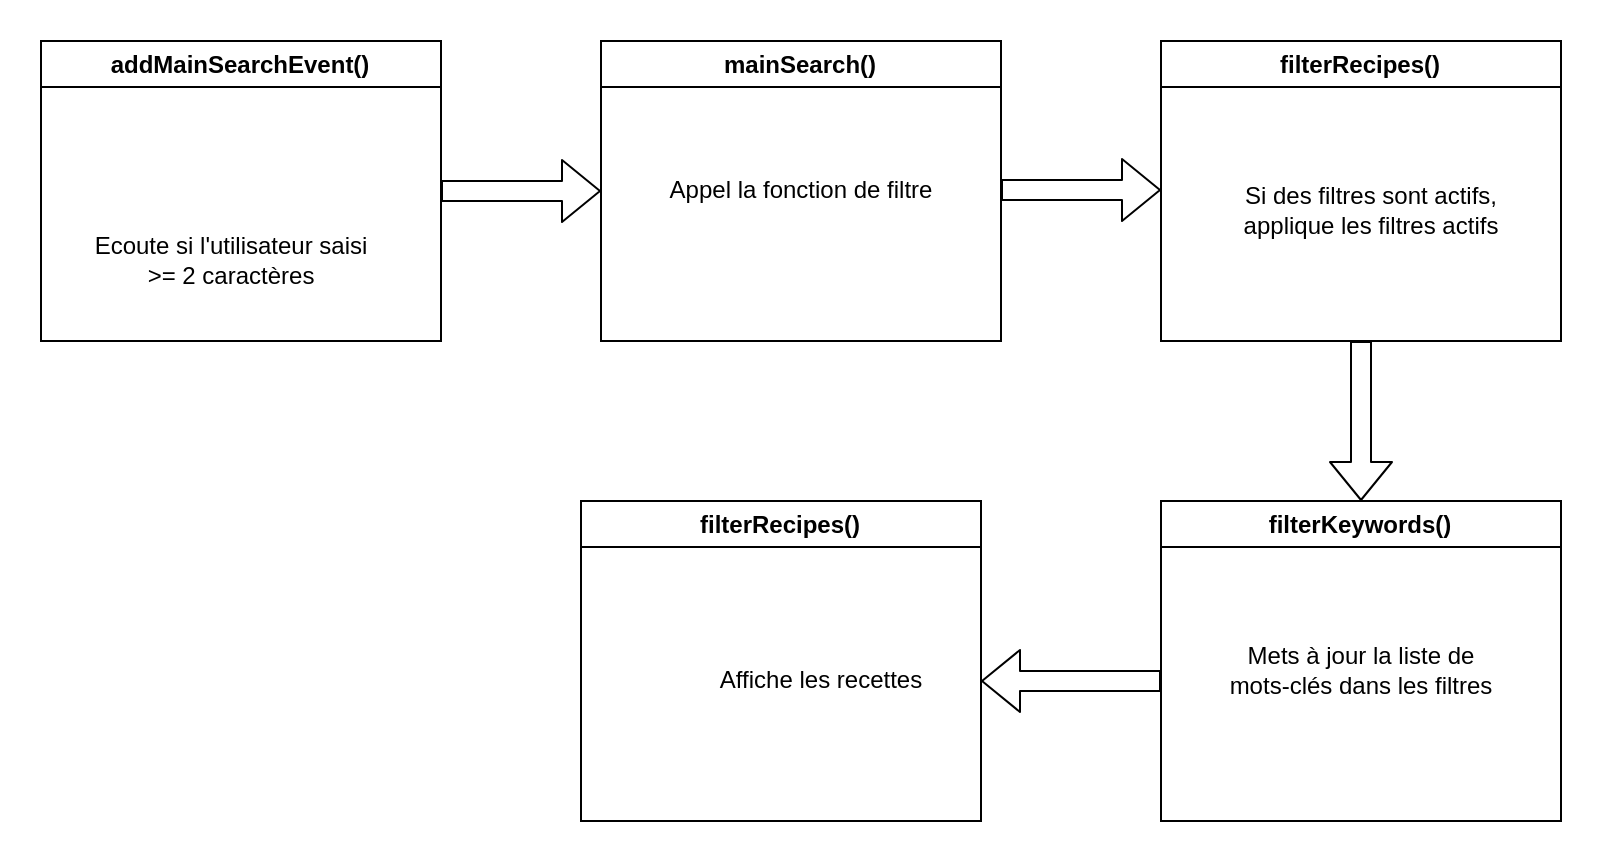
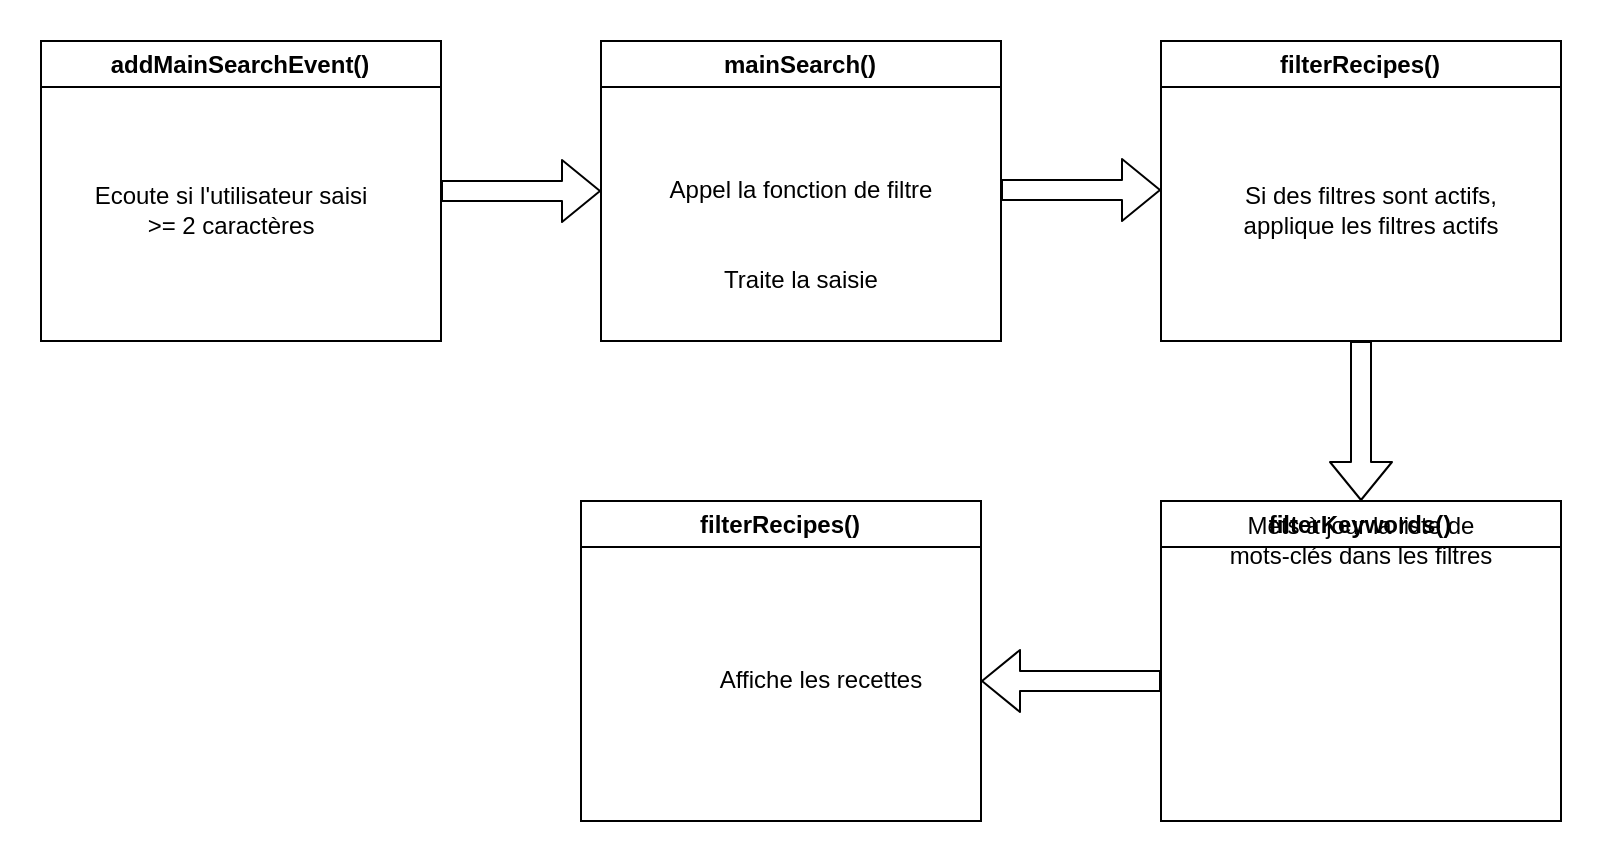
(231, 261) -> (231, 211)
none -> (801, 281)
(1361, 671) -> (1361, 541)
